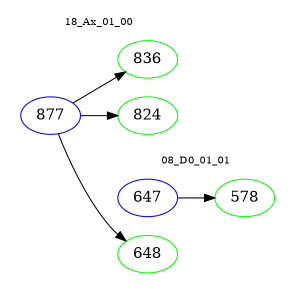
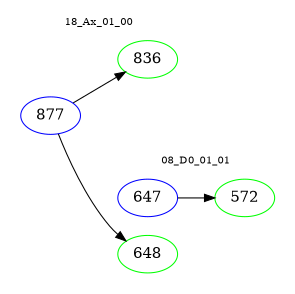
(148, 116) -> none
(245, 198) -> (245, 198)
